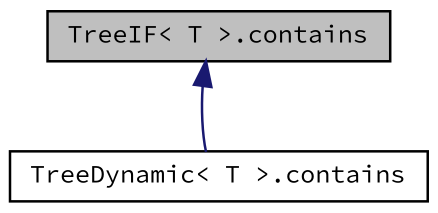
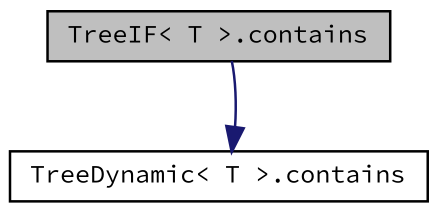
(202, 119) -> (235, 94)
